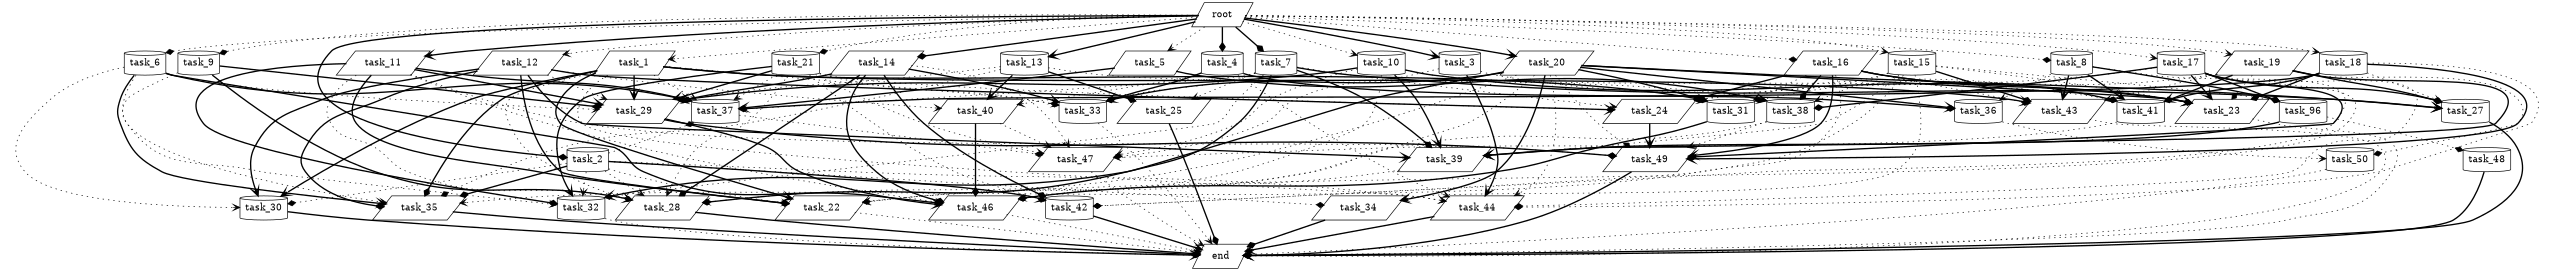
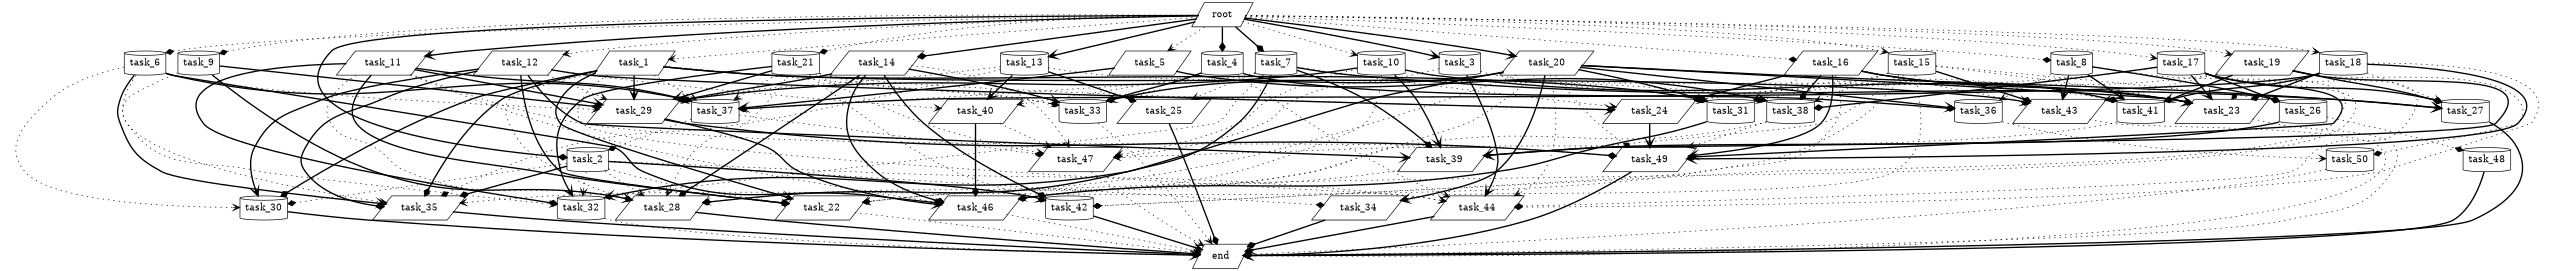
(2303, 111) -> (2303, 111)
(436, 113) -> (436, 113)
(640, 142) -> (654, 133)
